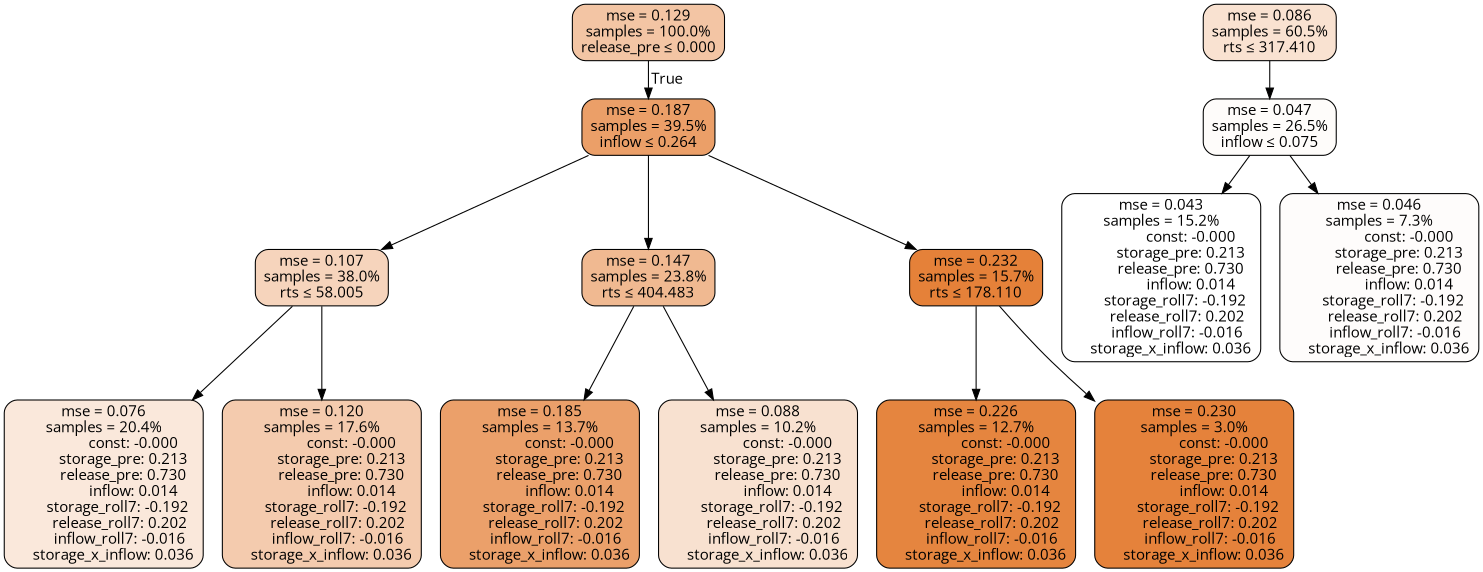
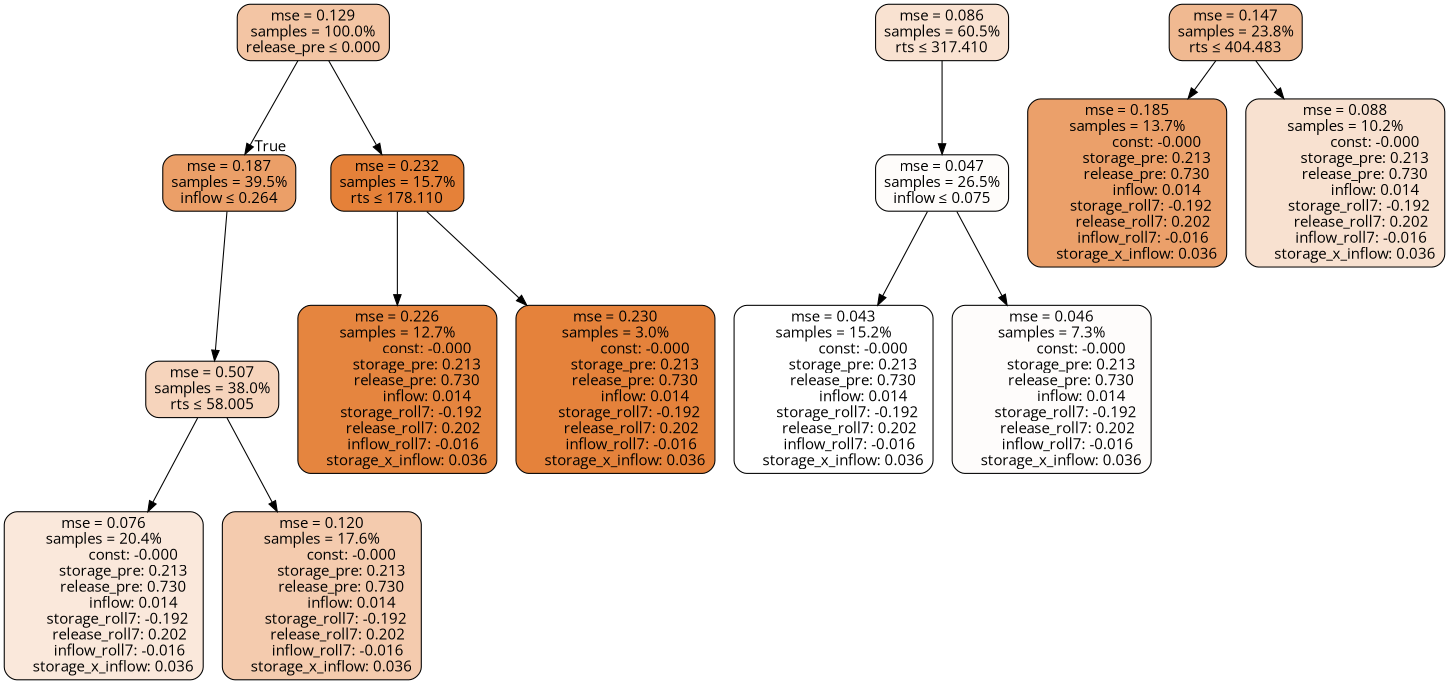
(648, 197) -> none
(807, 200) -> (353, 103)
(322, 278) -> (212, 389)
